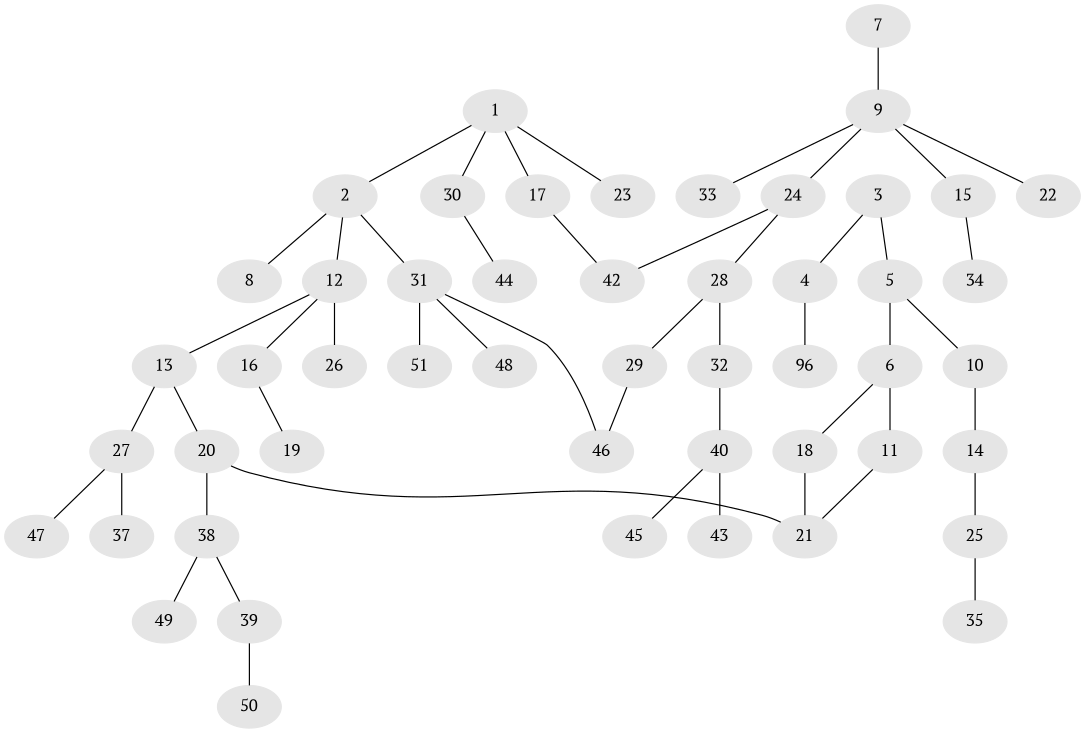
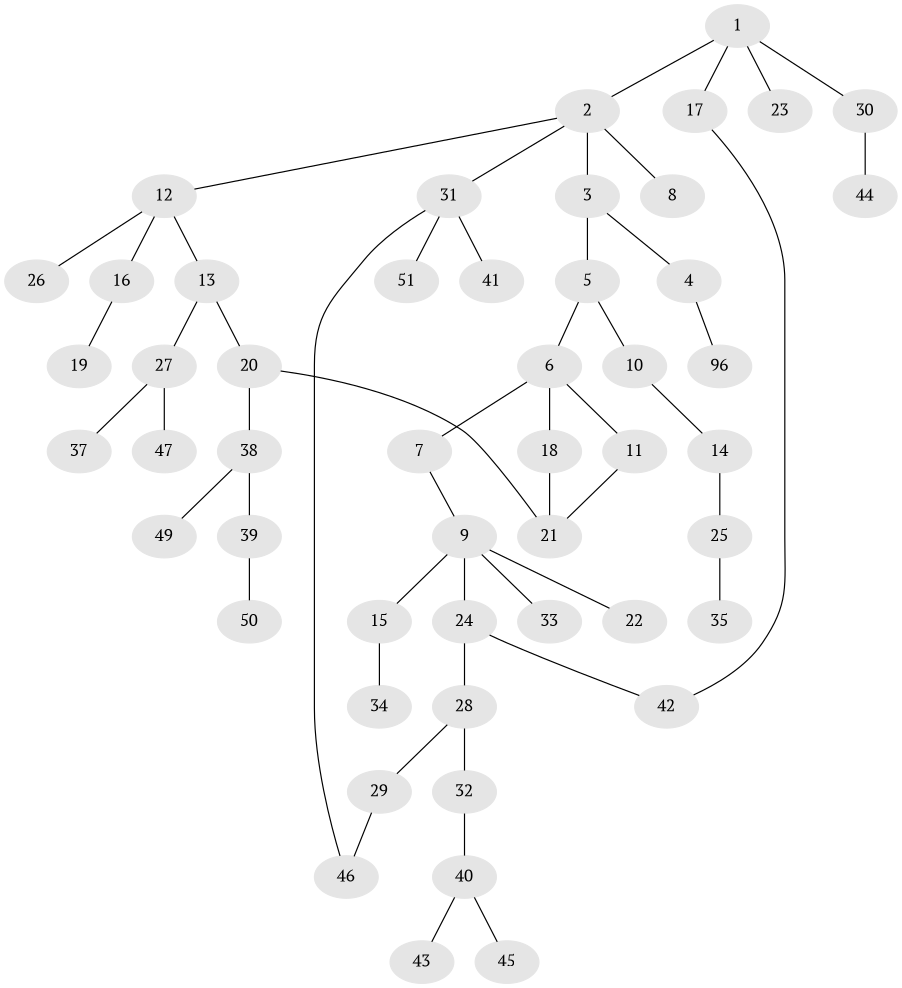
none -> (587, 154)
(505, 366) -> (492, 281)
none -> (484, 409)
